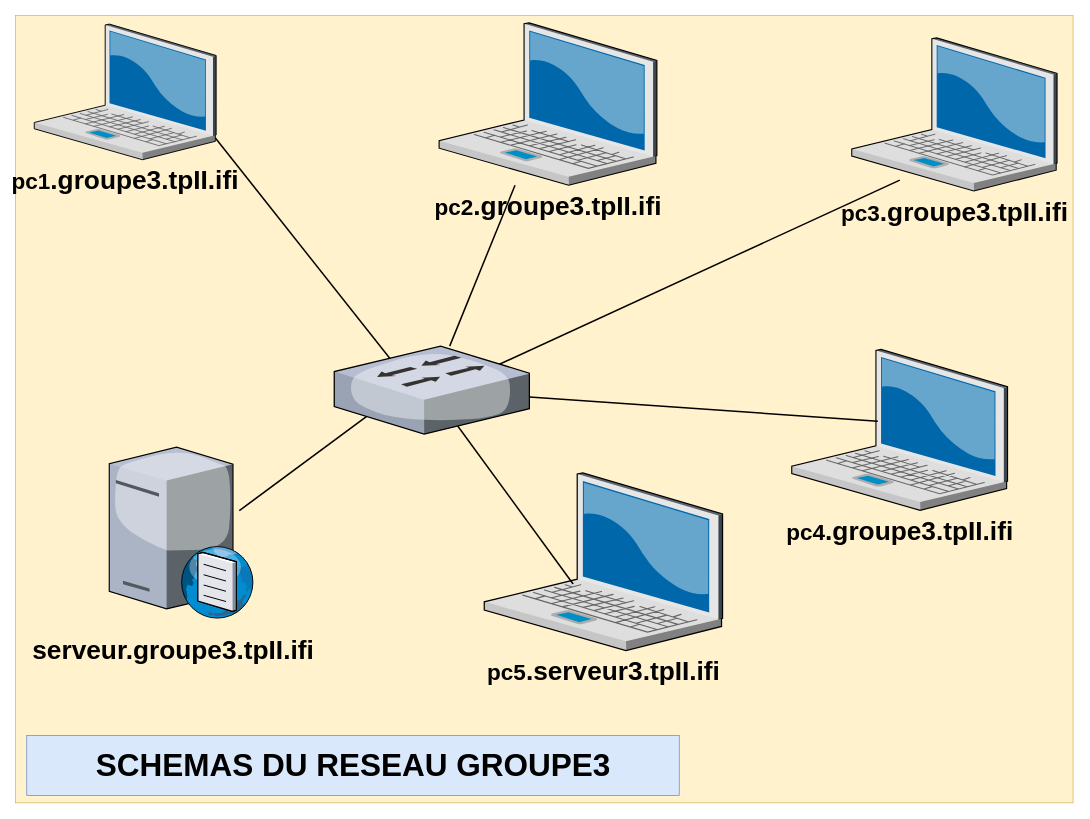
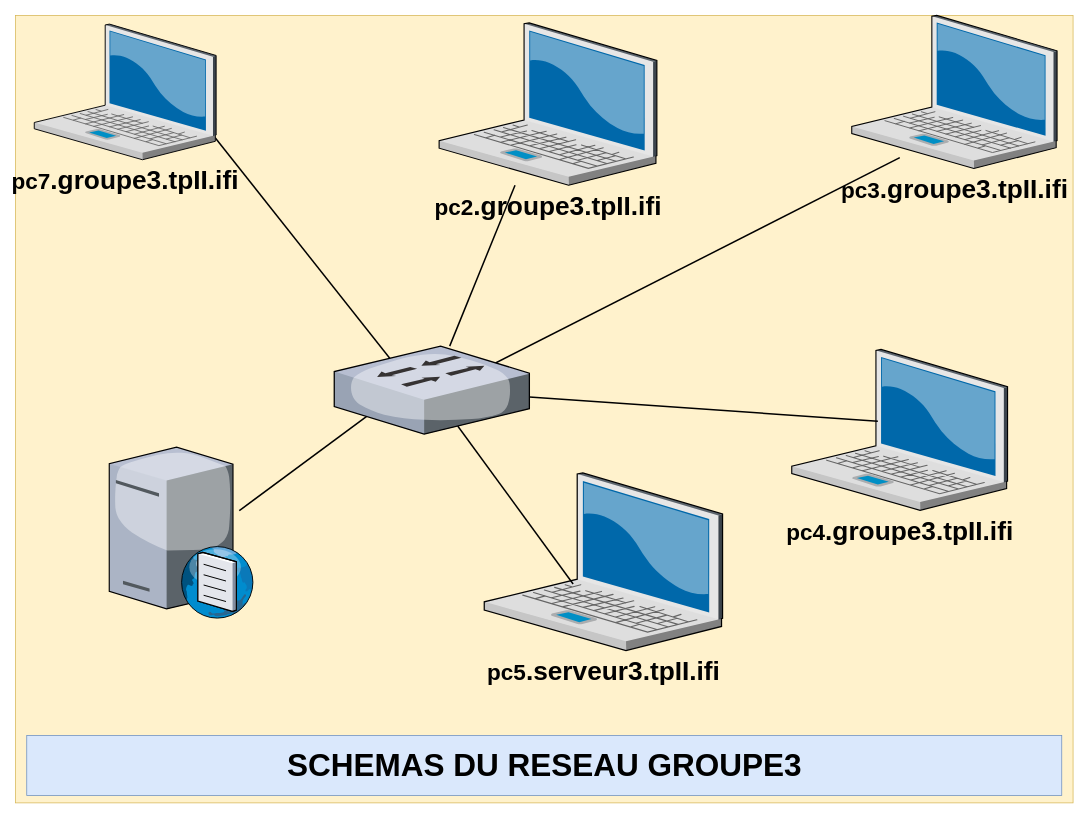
(954, 114) -> (954, 92)
(125, 171) -> (125, 171)
(173, 649) -> none
(353, 765) -> (544, 765)
